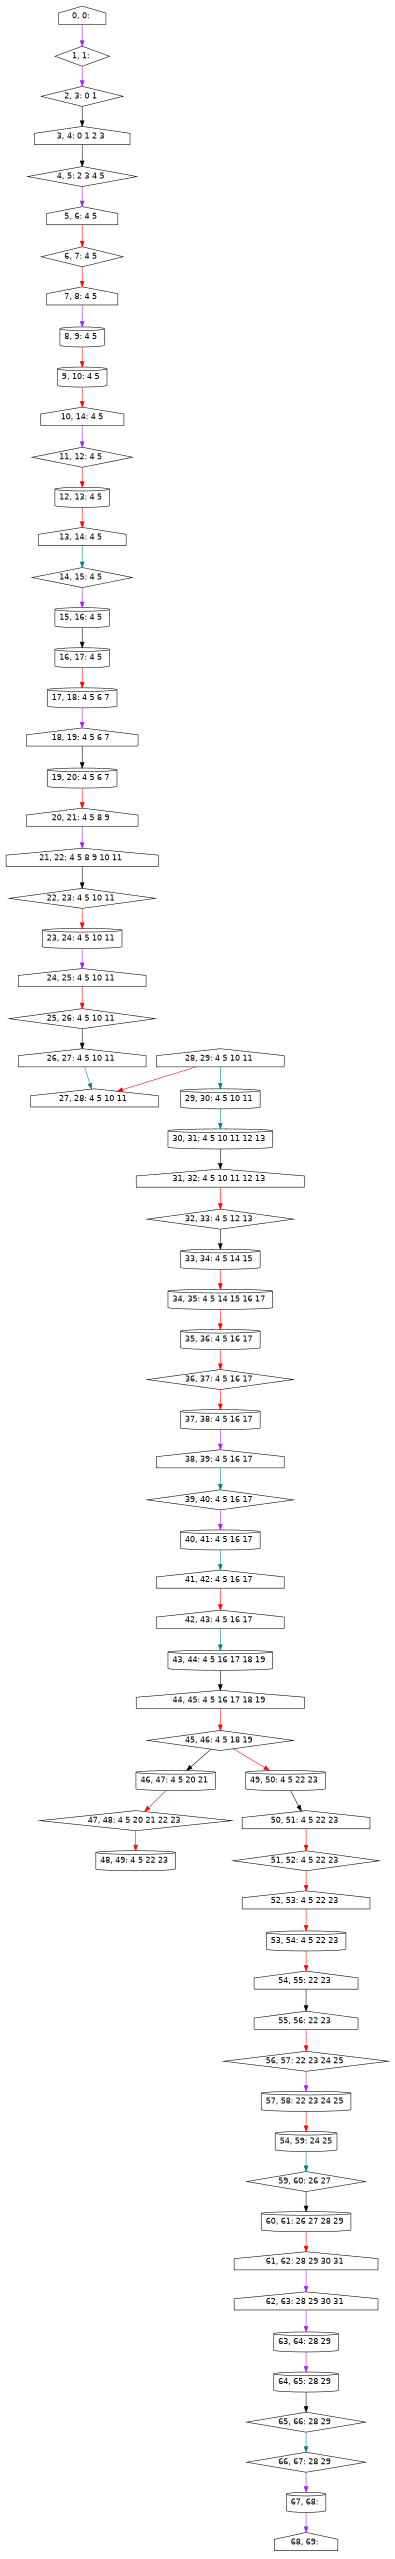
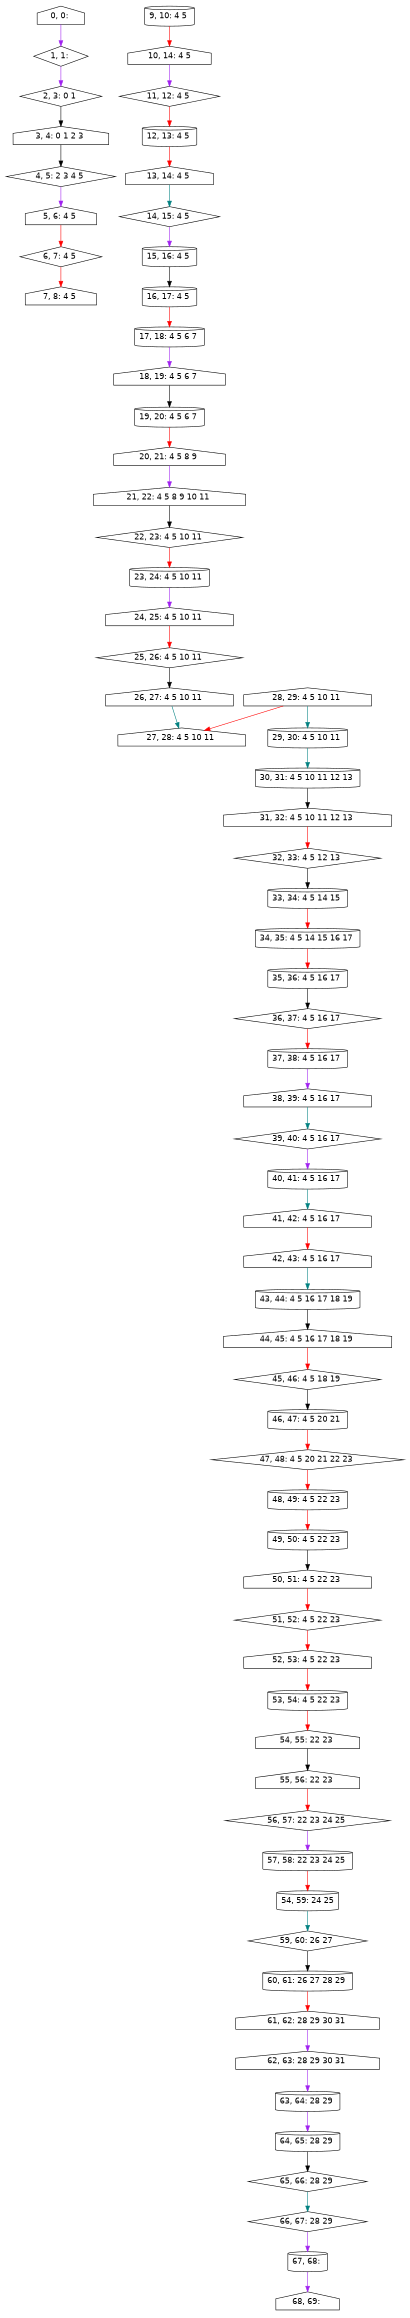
(82, 337) -> none
(220, 1357) -> (308, 996)
(249, 1758) -> (308, 1517)
